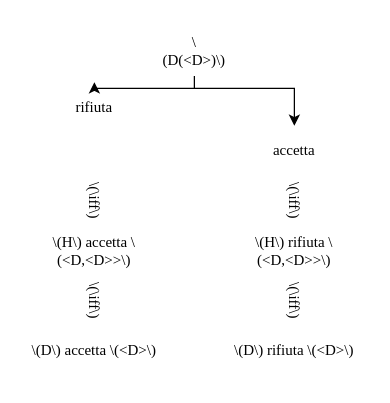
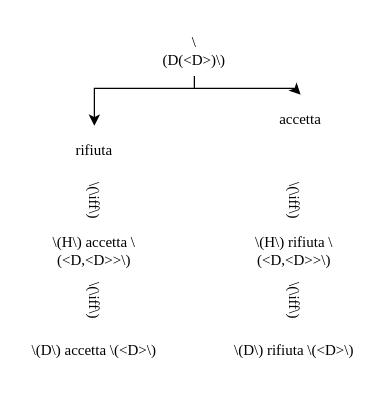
(94, 107) -> (94, 151)
(294, 151) -> (301, 119)
